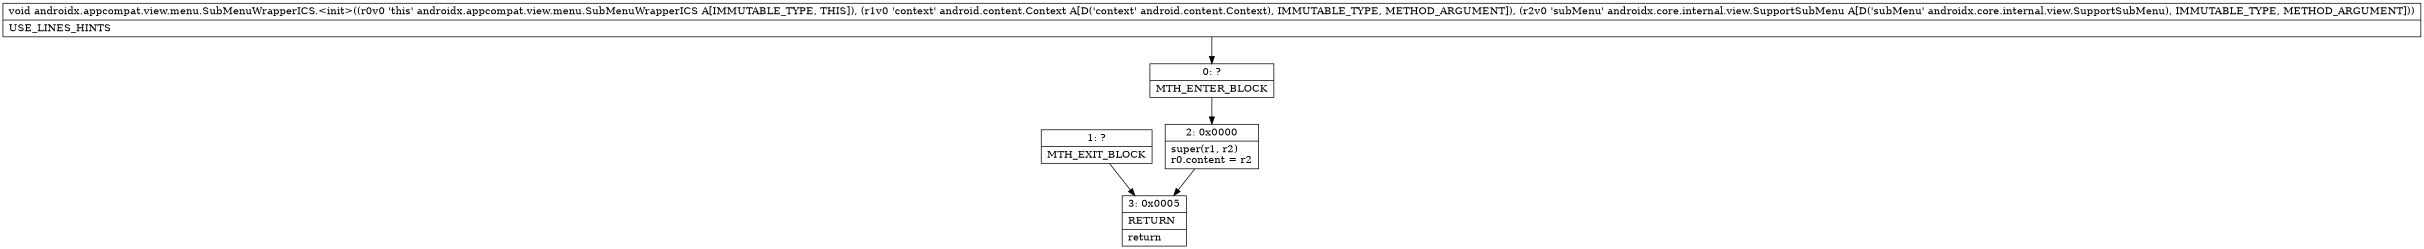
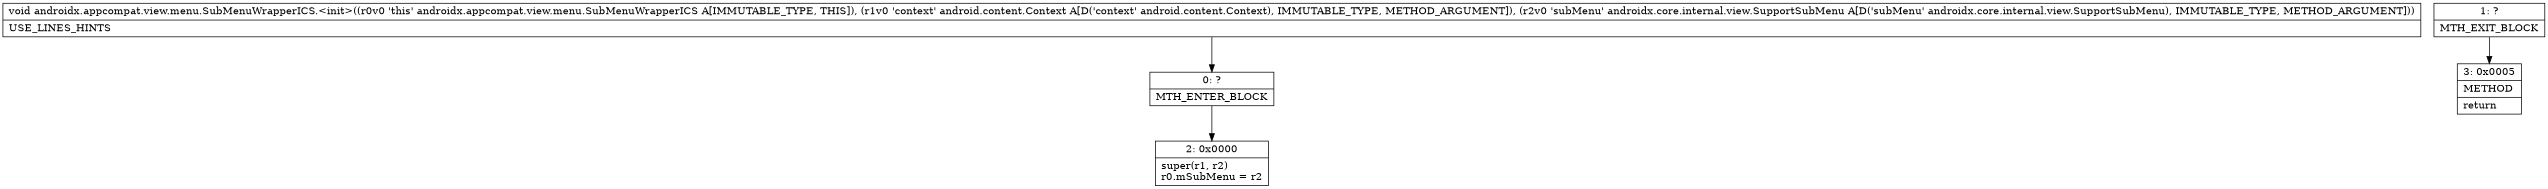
(1212, 160) -> (1212, 177)
(1187, 179) -> none
(1152, 221) -> (2488, 89)
